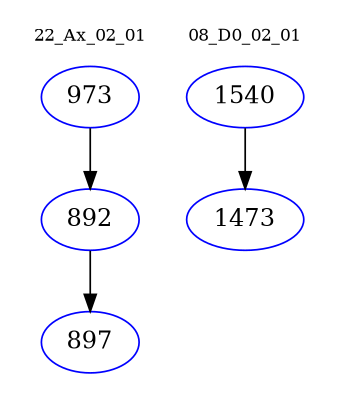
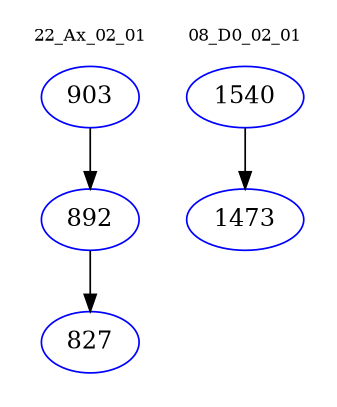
(90, 97) -> (90, 97)
(90, 342) -> (90, 342)
